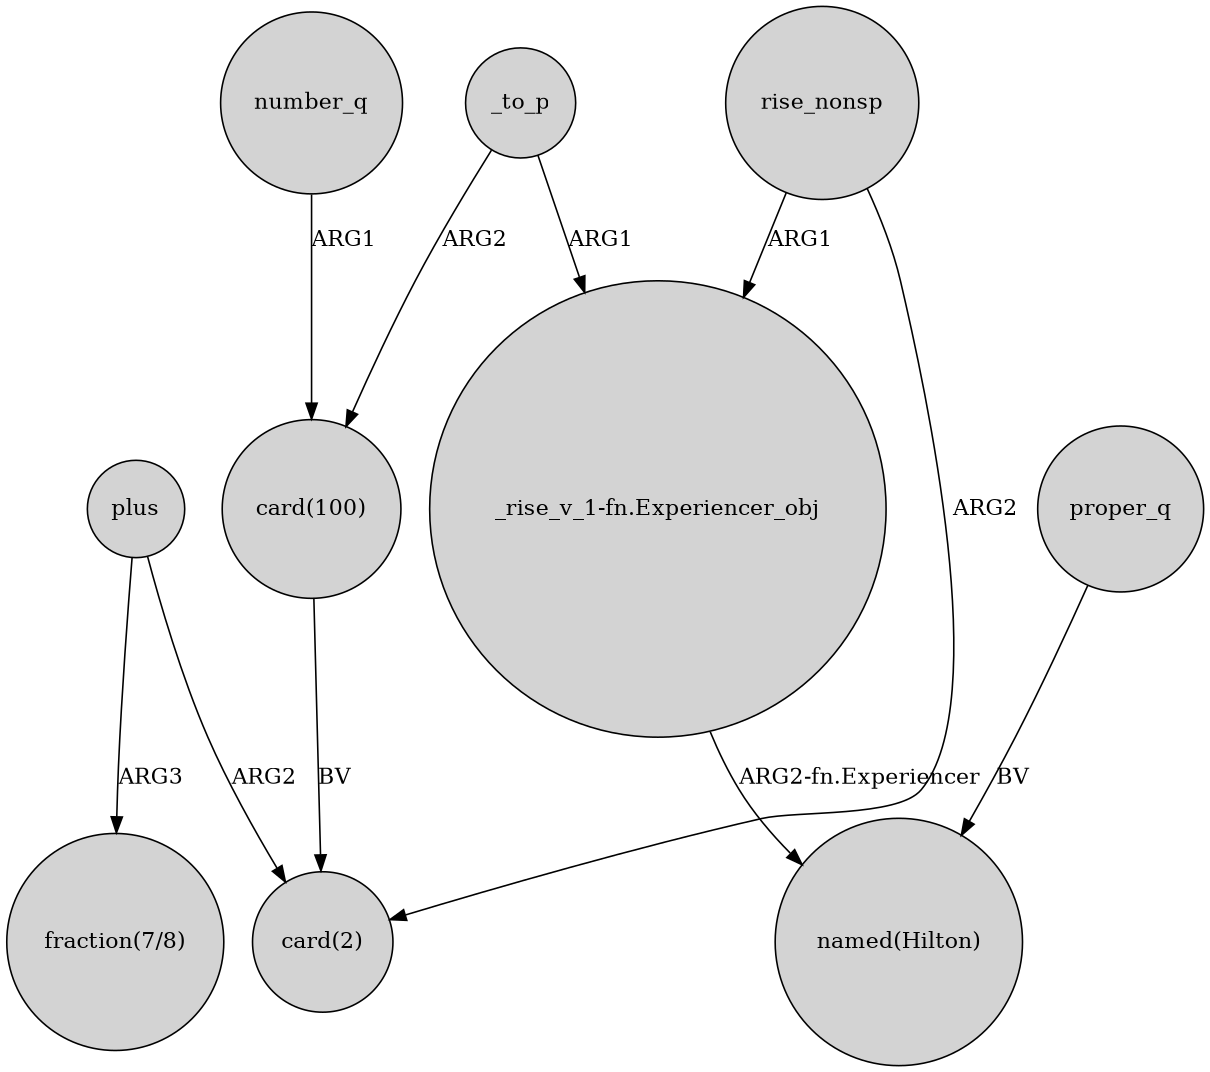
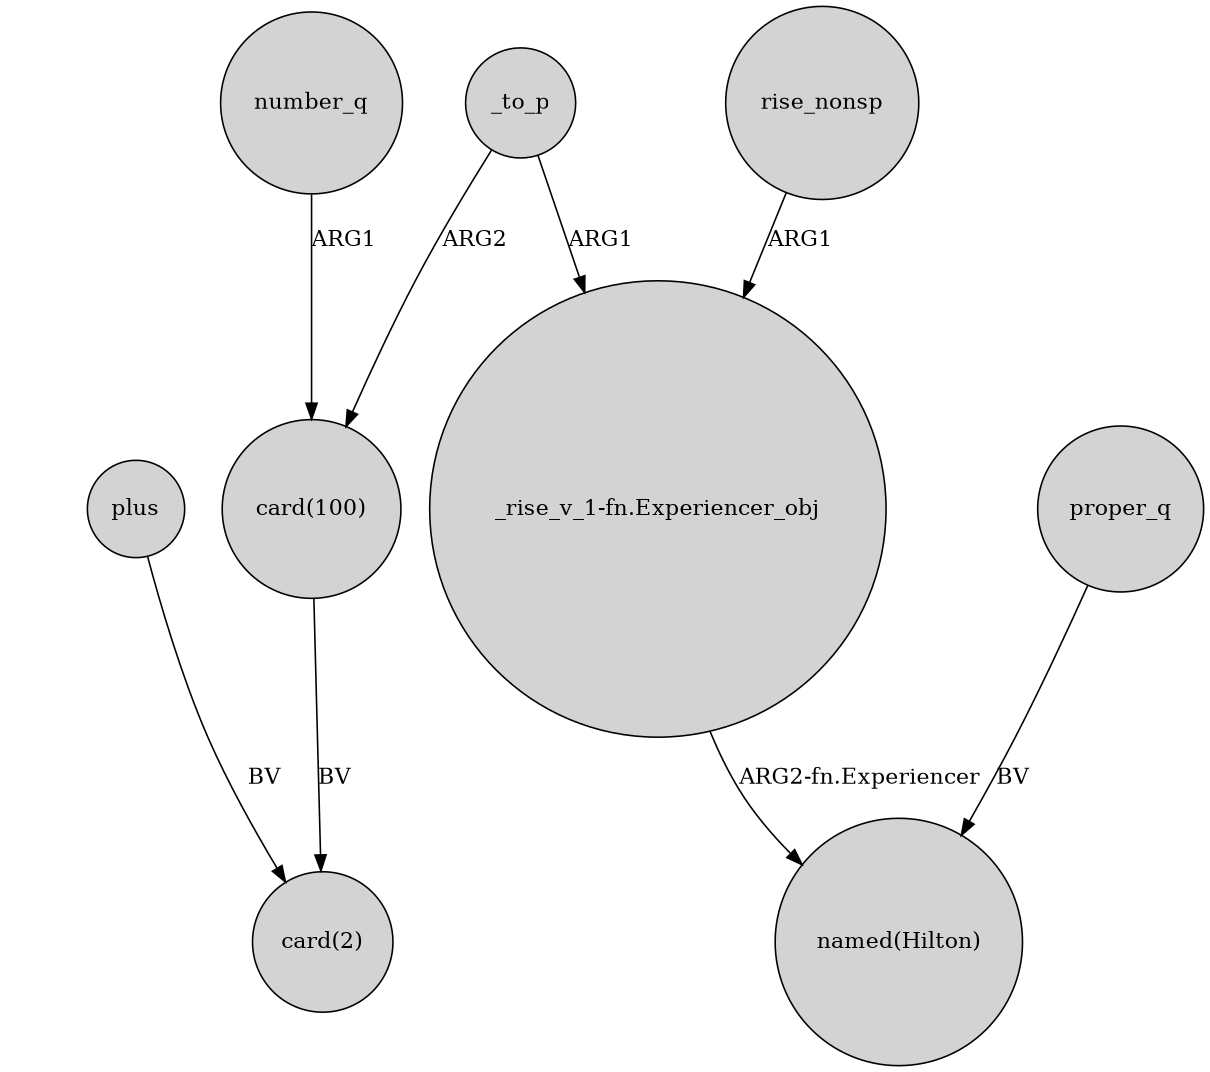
(940, 752) -> none
(264, 778) -> (264, 778)
(115, 942) -> none
